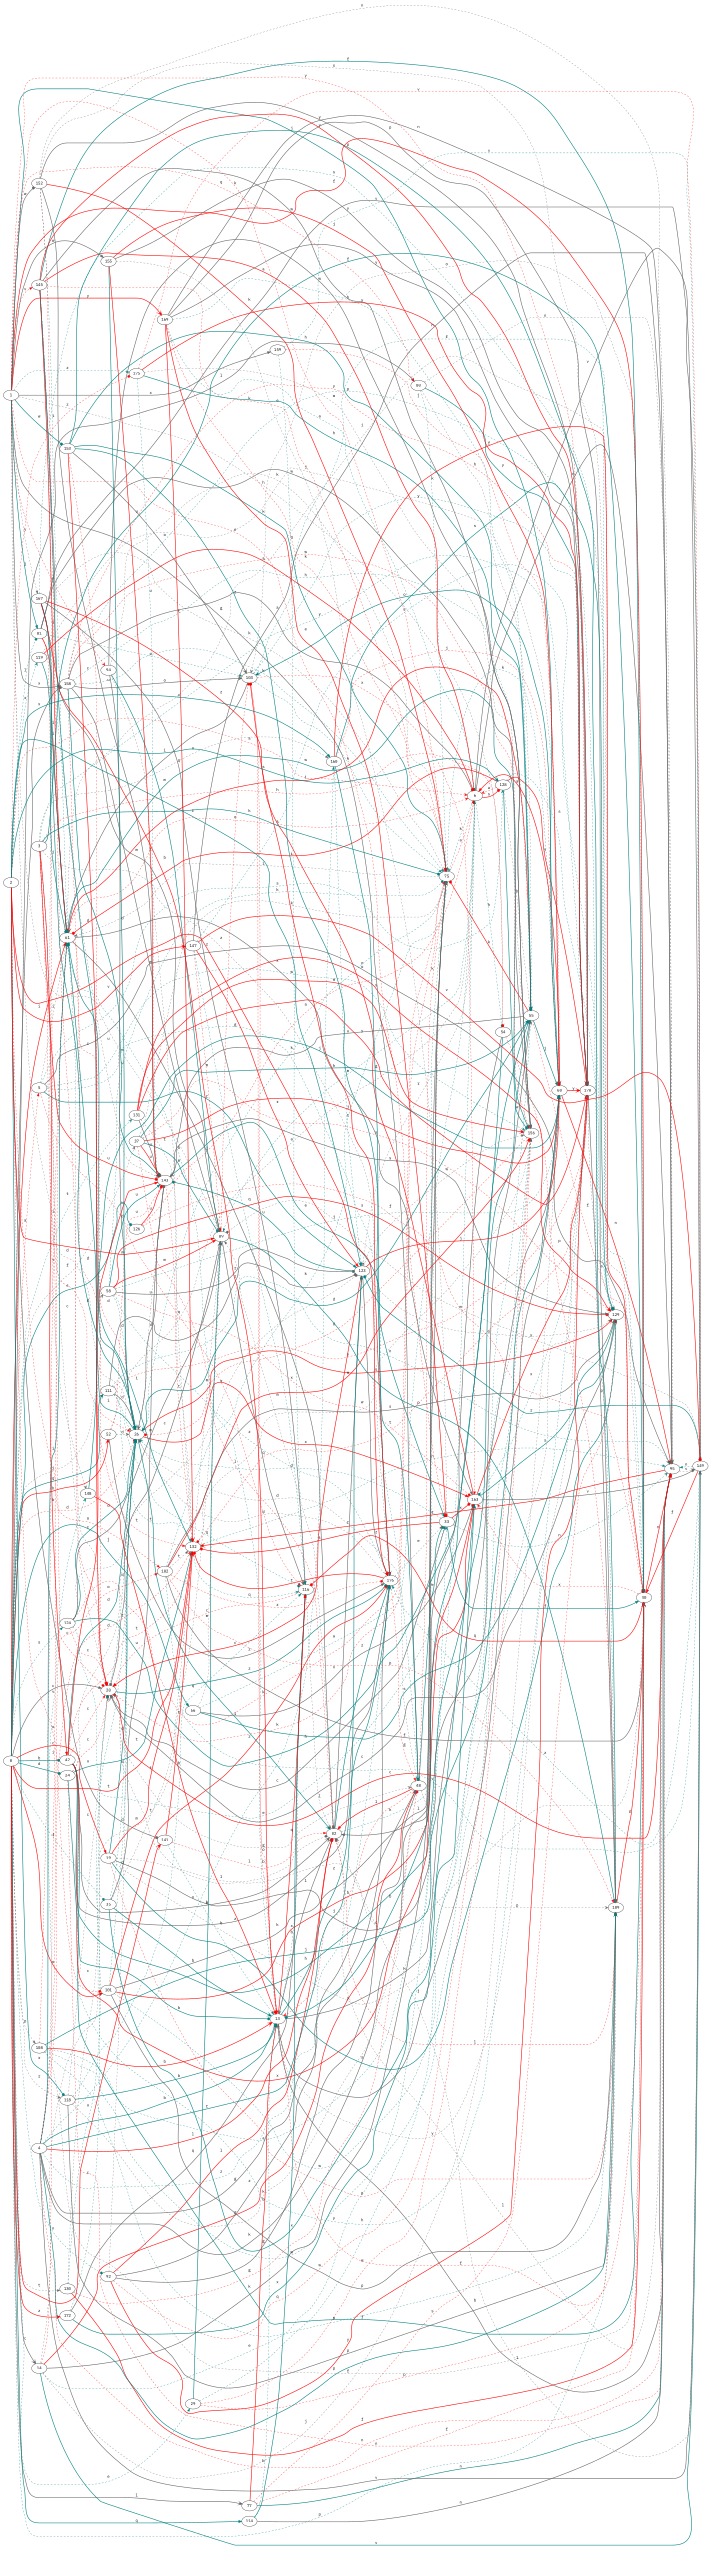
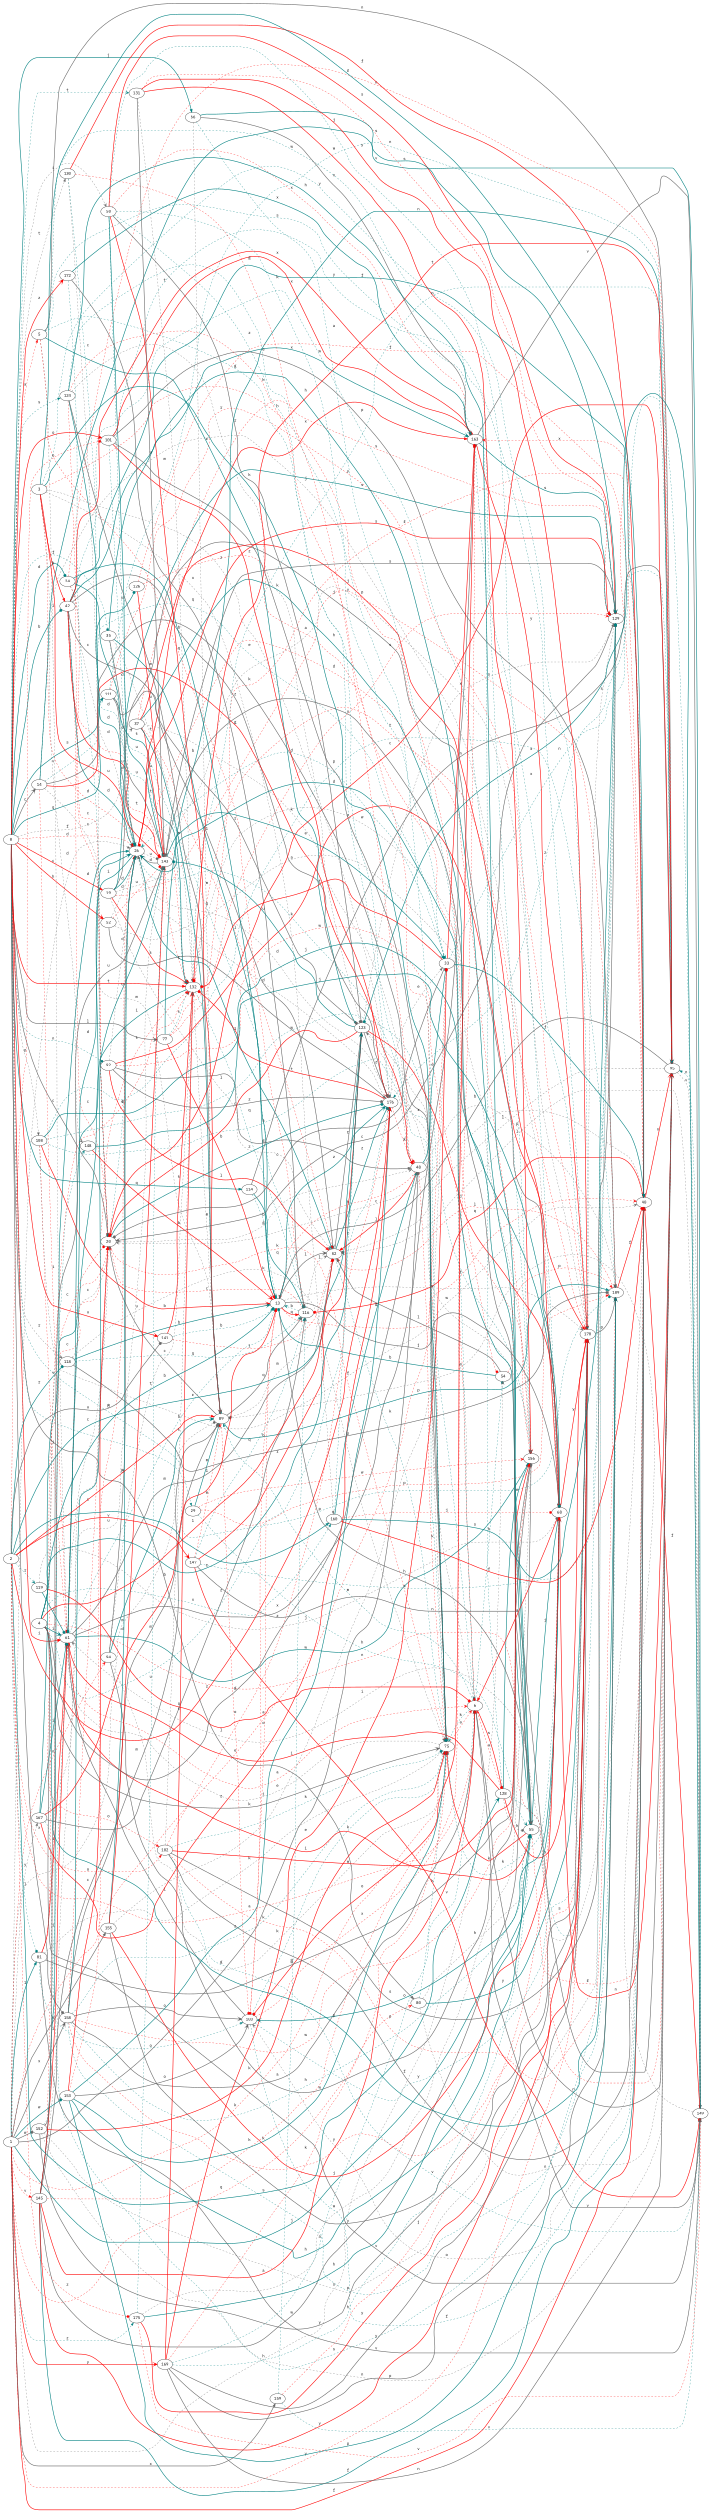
none -> (180, 1015)
(410, 1021) -> (473, 249)
